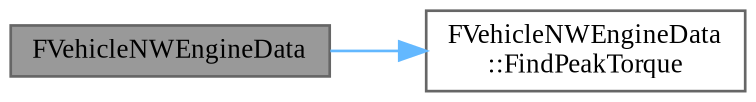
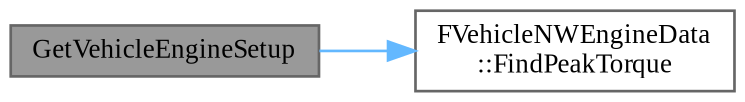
(170, 51) -> (165, 51)
